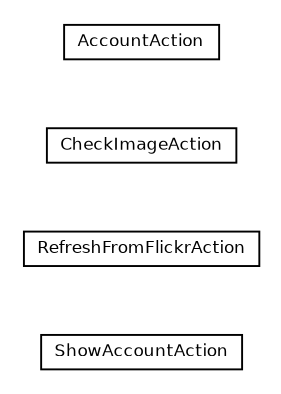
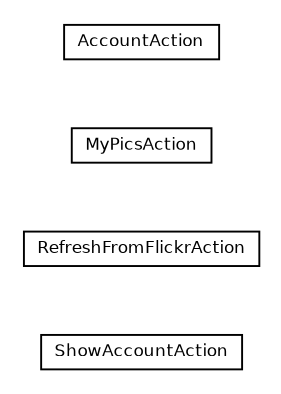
none -> (141, 145)
(141, 145) -> none
